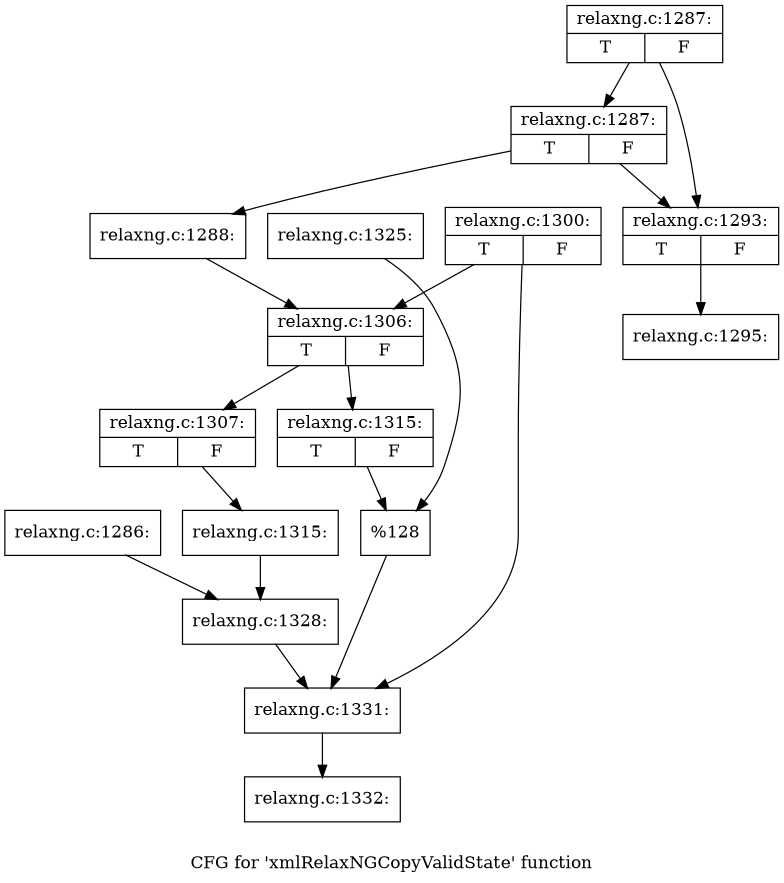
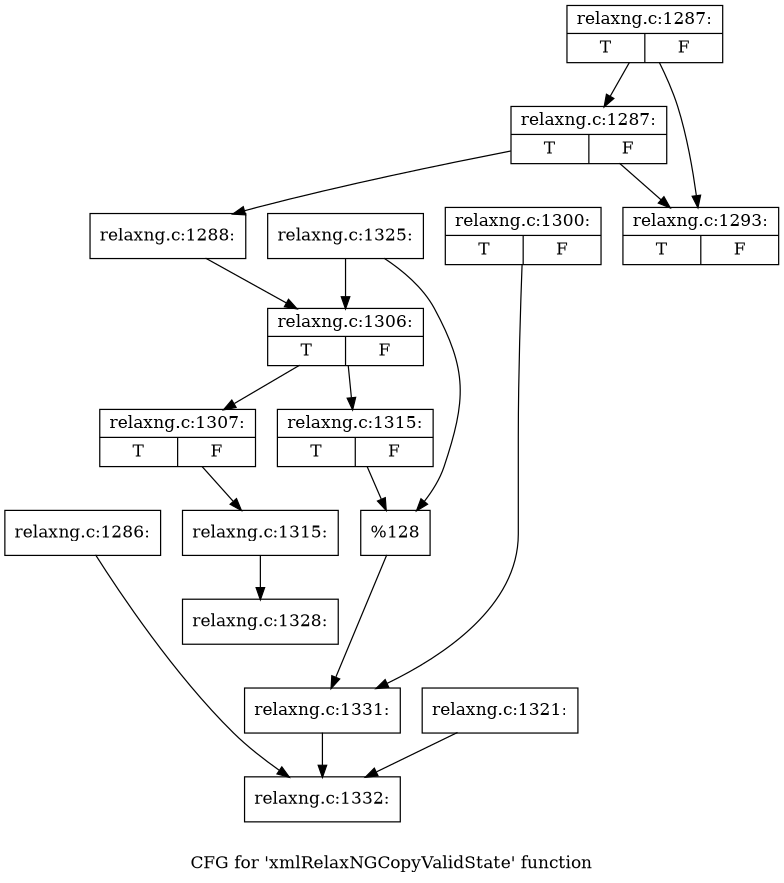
(440, 284) -> (346, 277)
(701, 337) -> none
(166, 575) -> (178, 671)
(288, 661) -> none
none -> (500, 711)
